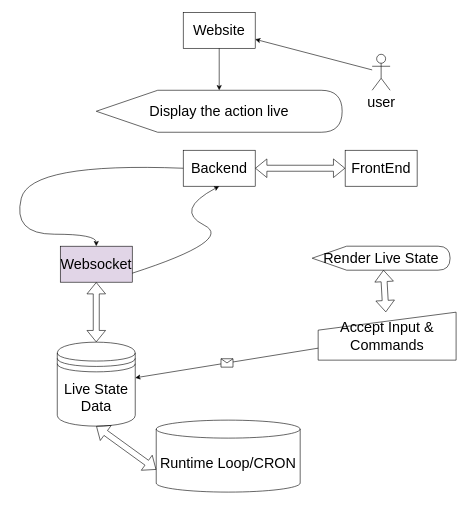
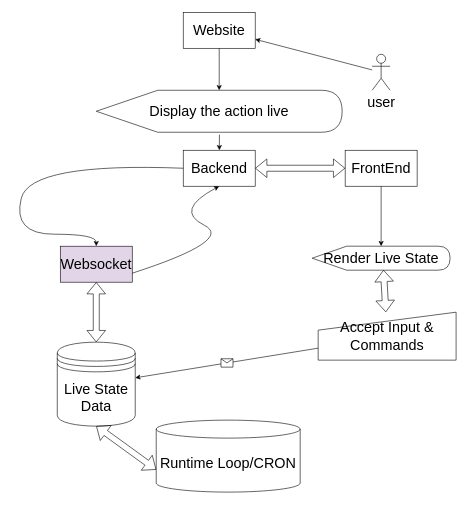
none -> (220, 140)
none -> (381, 240)
